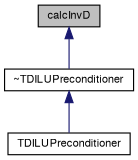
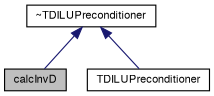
(69, 54) -> (59, 52)
